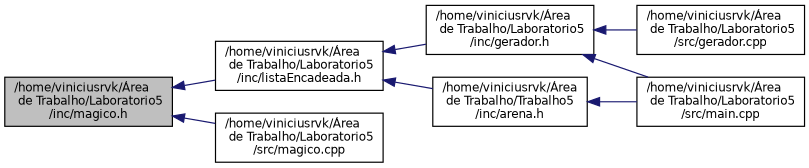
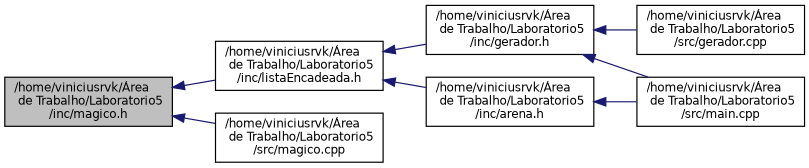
(510, 102) -> (510, 102)
